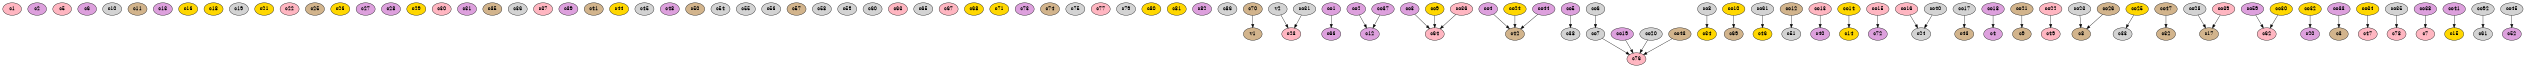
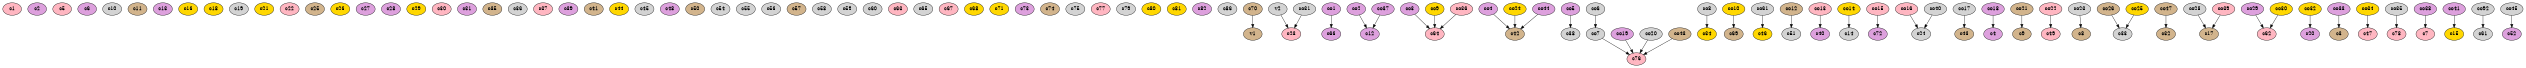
(2252, 9) -> (2252, 9)
(2096, 20) -> (2115, 20)
(1849, 34) -> (1849, 34)
